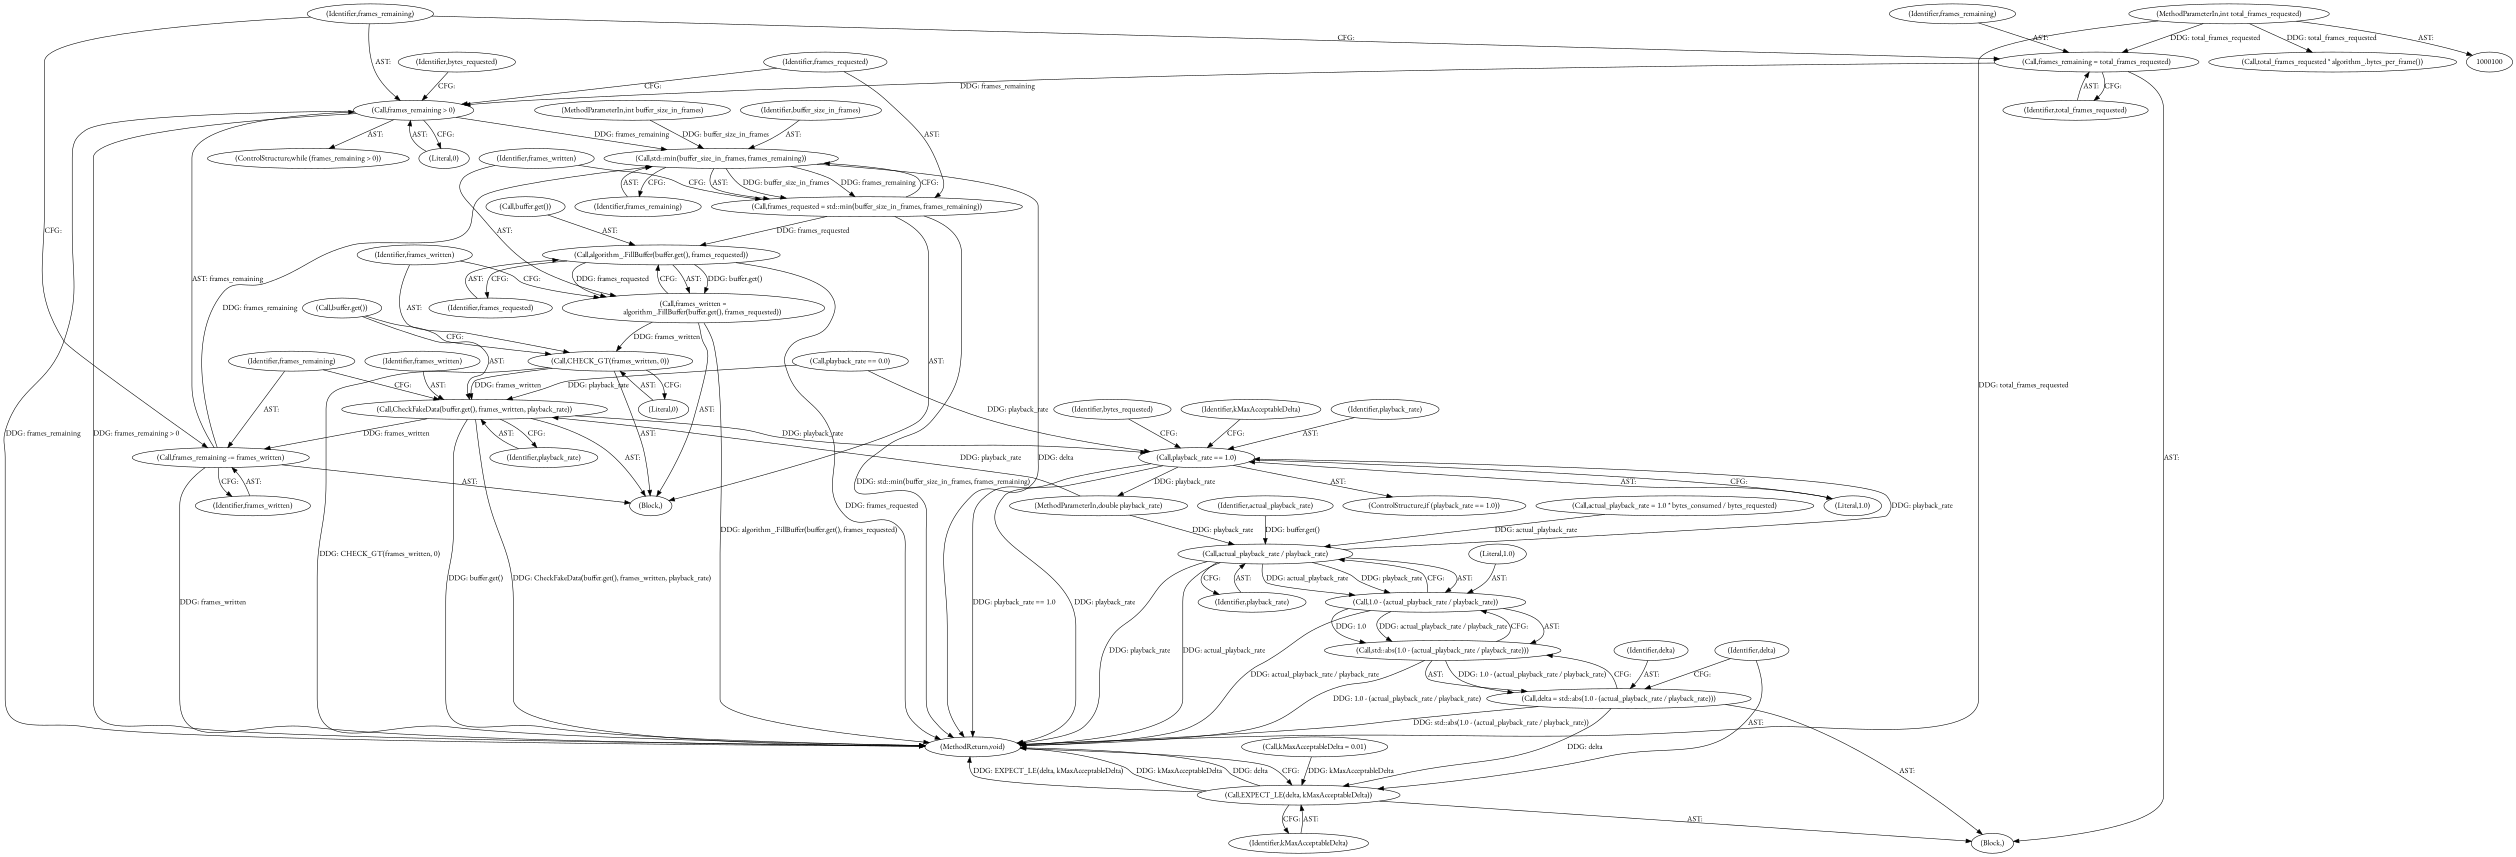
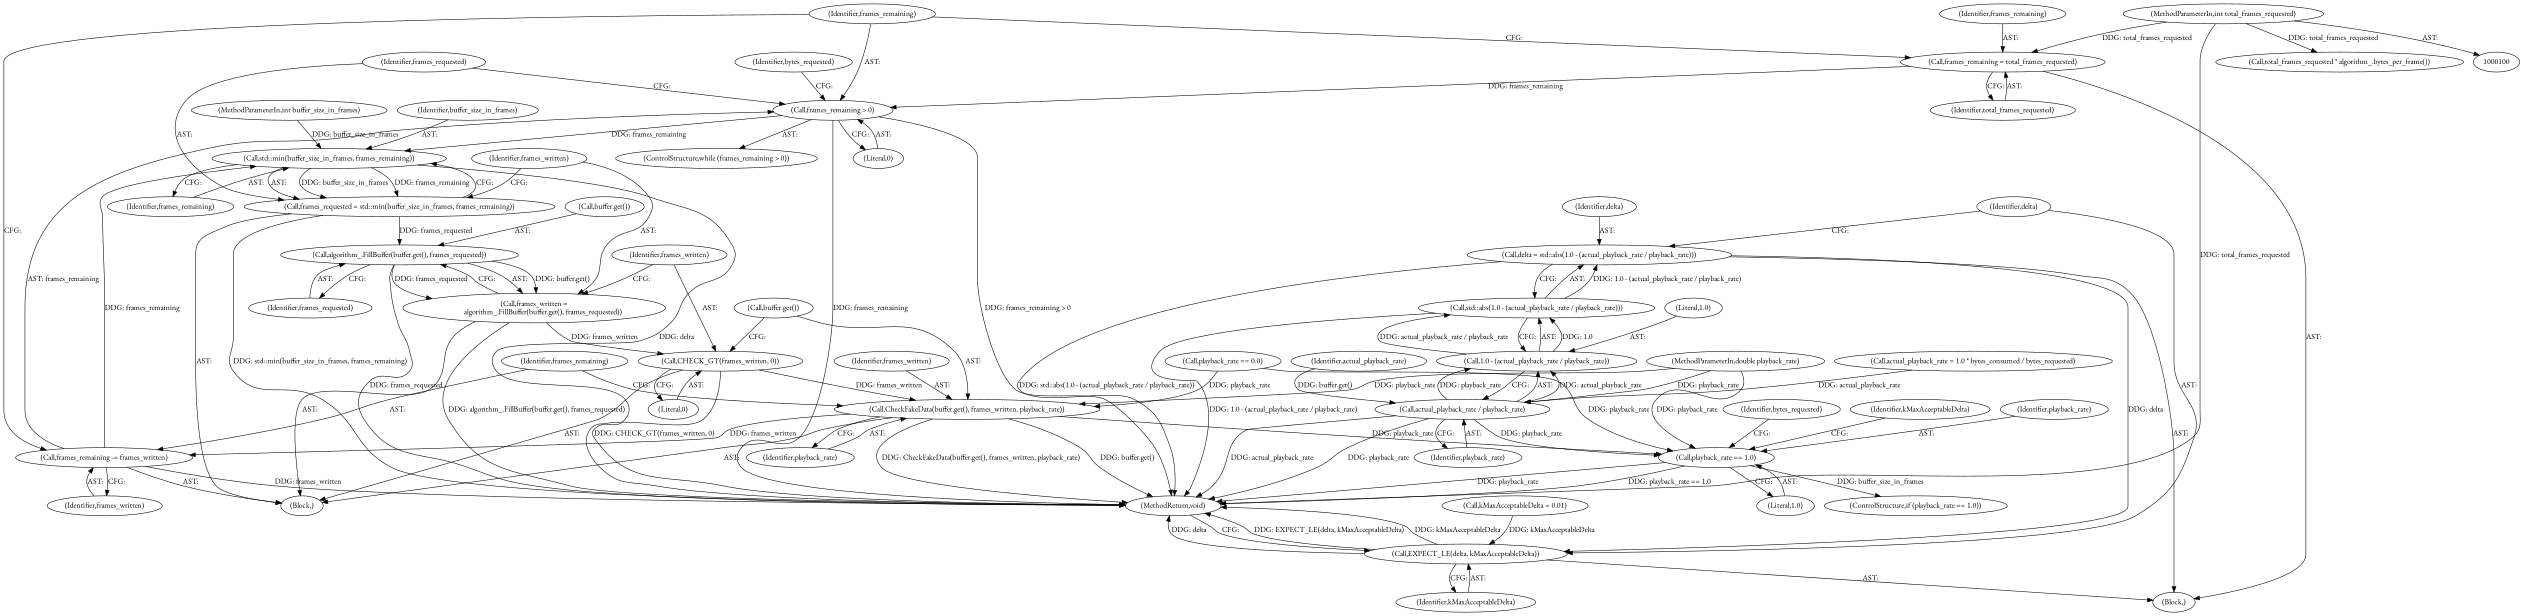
(1150, 480) -> (1676, 390)
(1339, 482) -> (1881, 482)
(1212, 712) -> none
